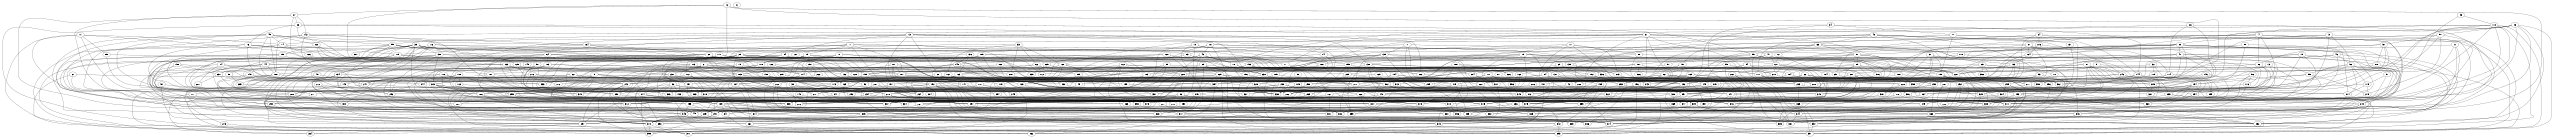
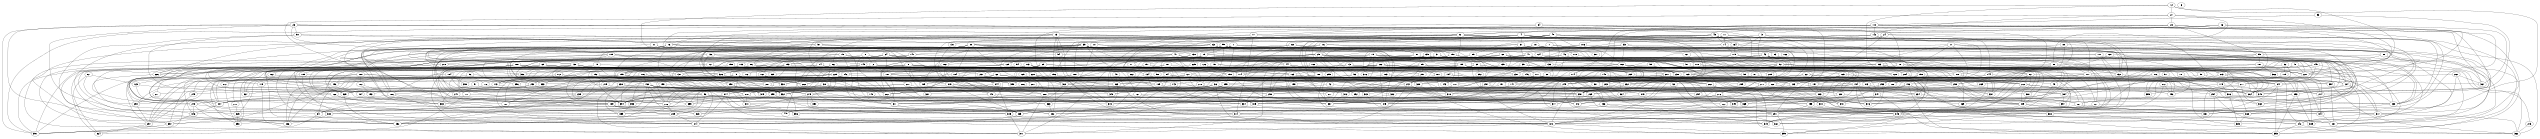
(2027, 52) -> (2461, 41)
(2334, 88) -> (2128, 57)
(1882, 110) -> none
